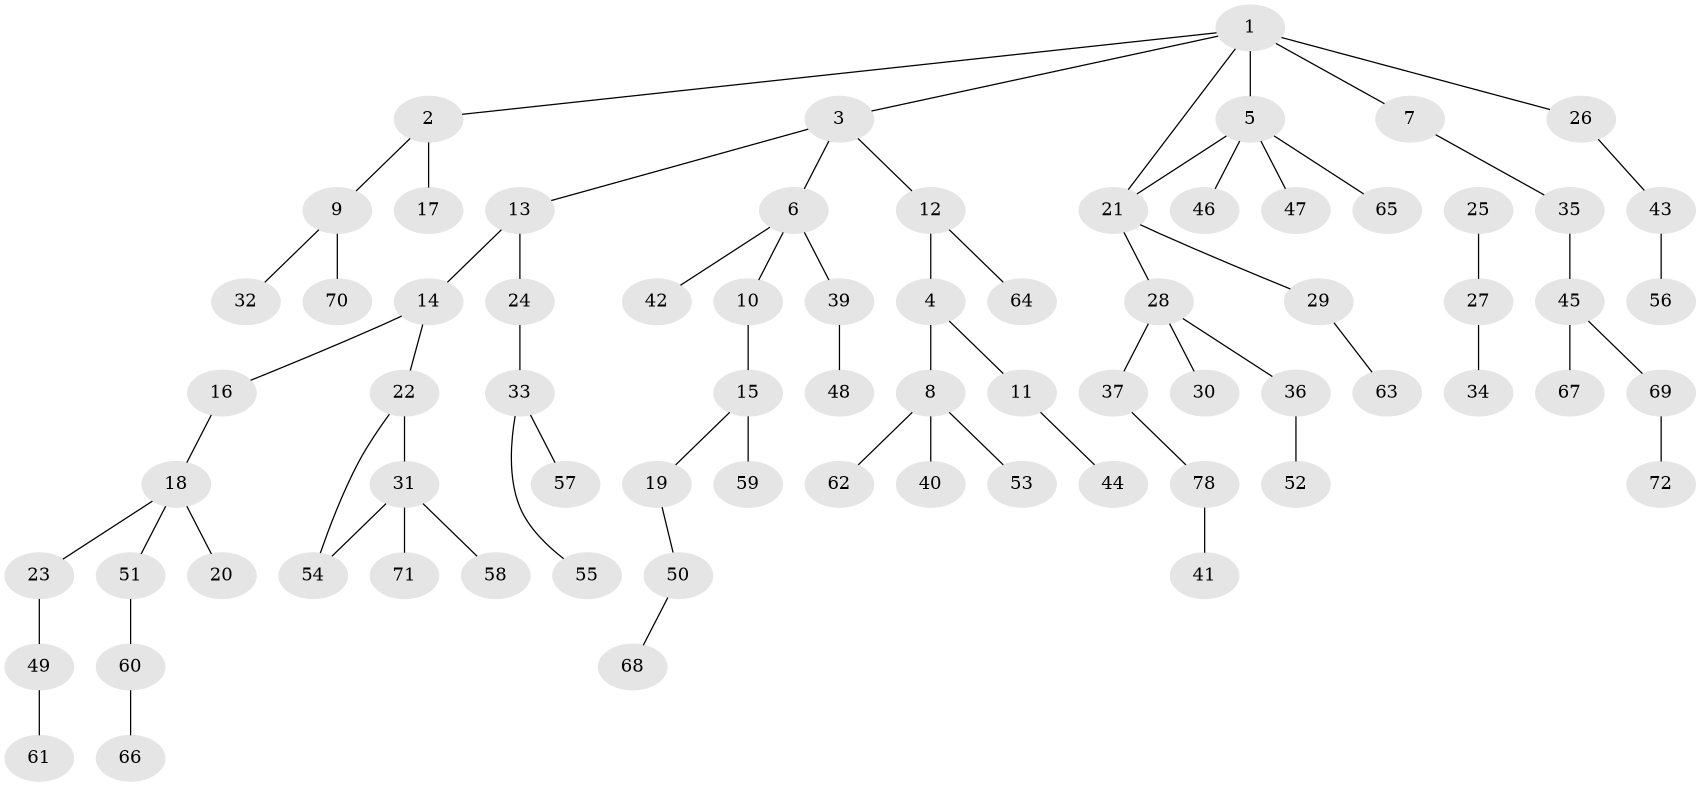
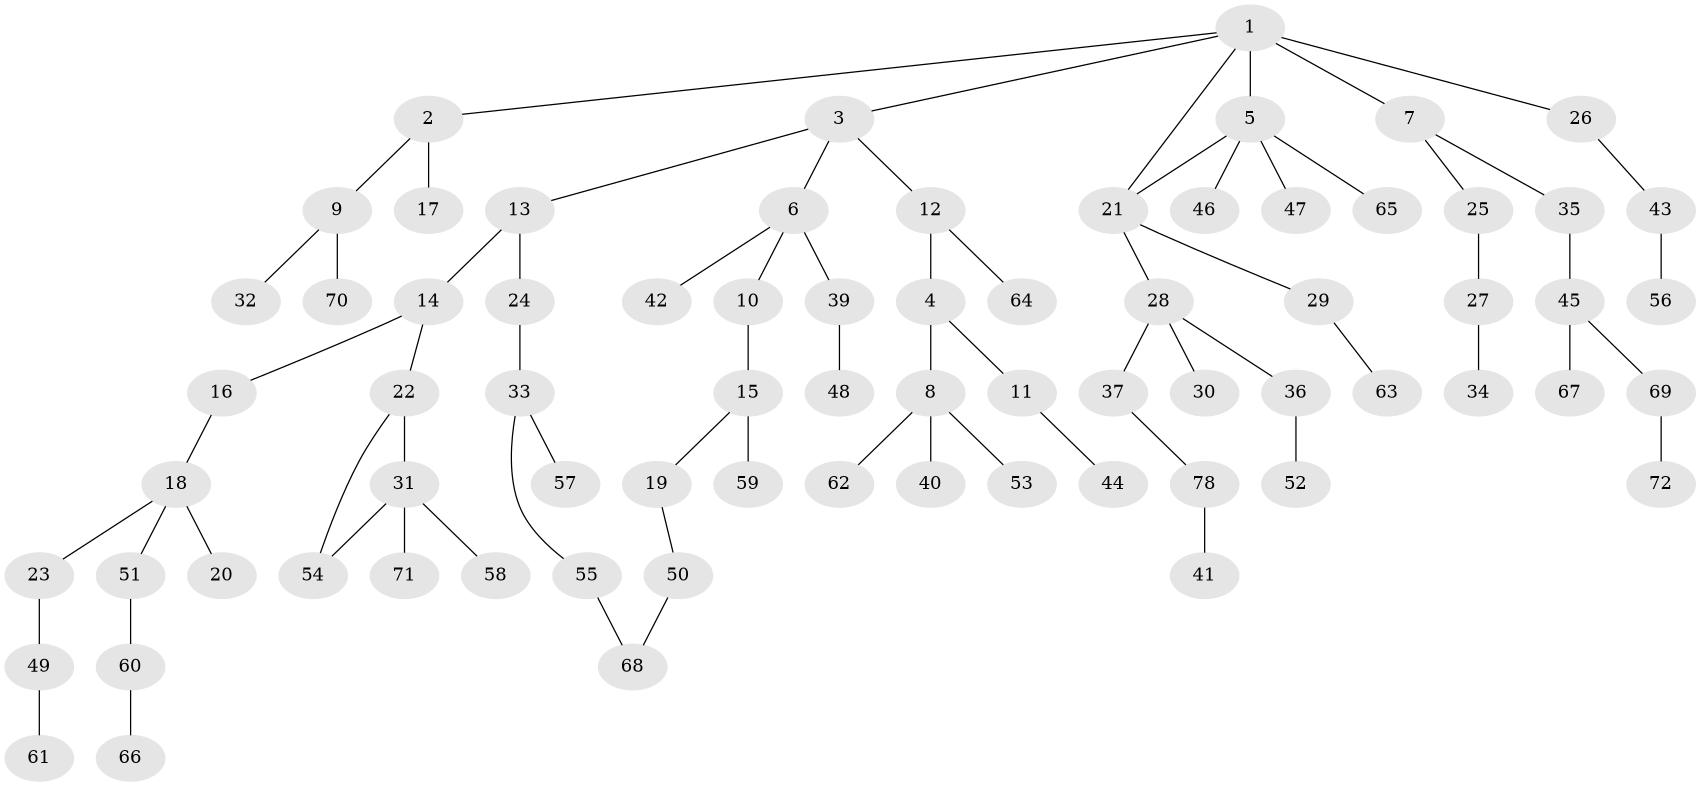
none -> (1444, 165)
none -> (610, 621)
